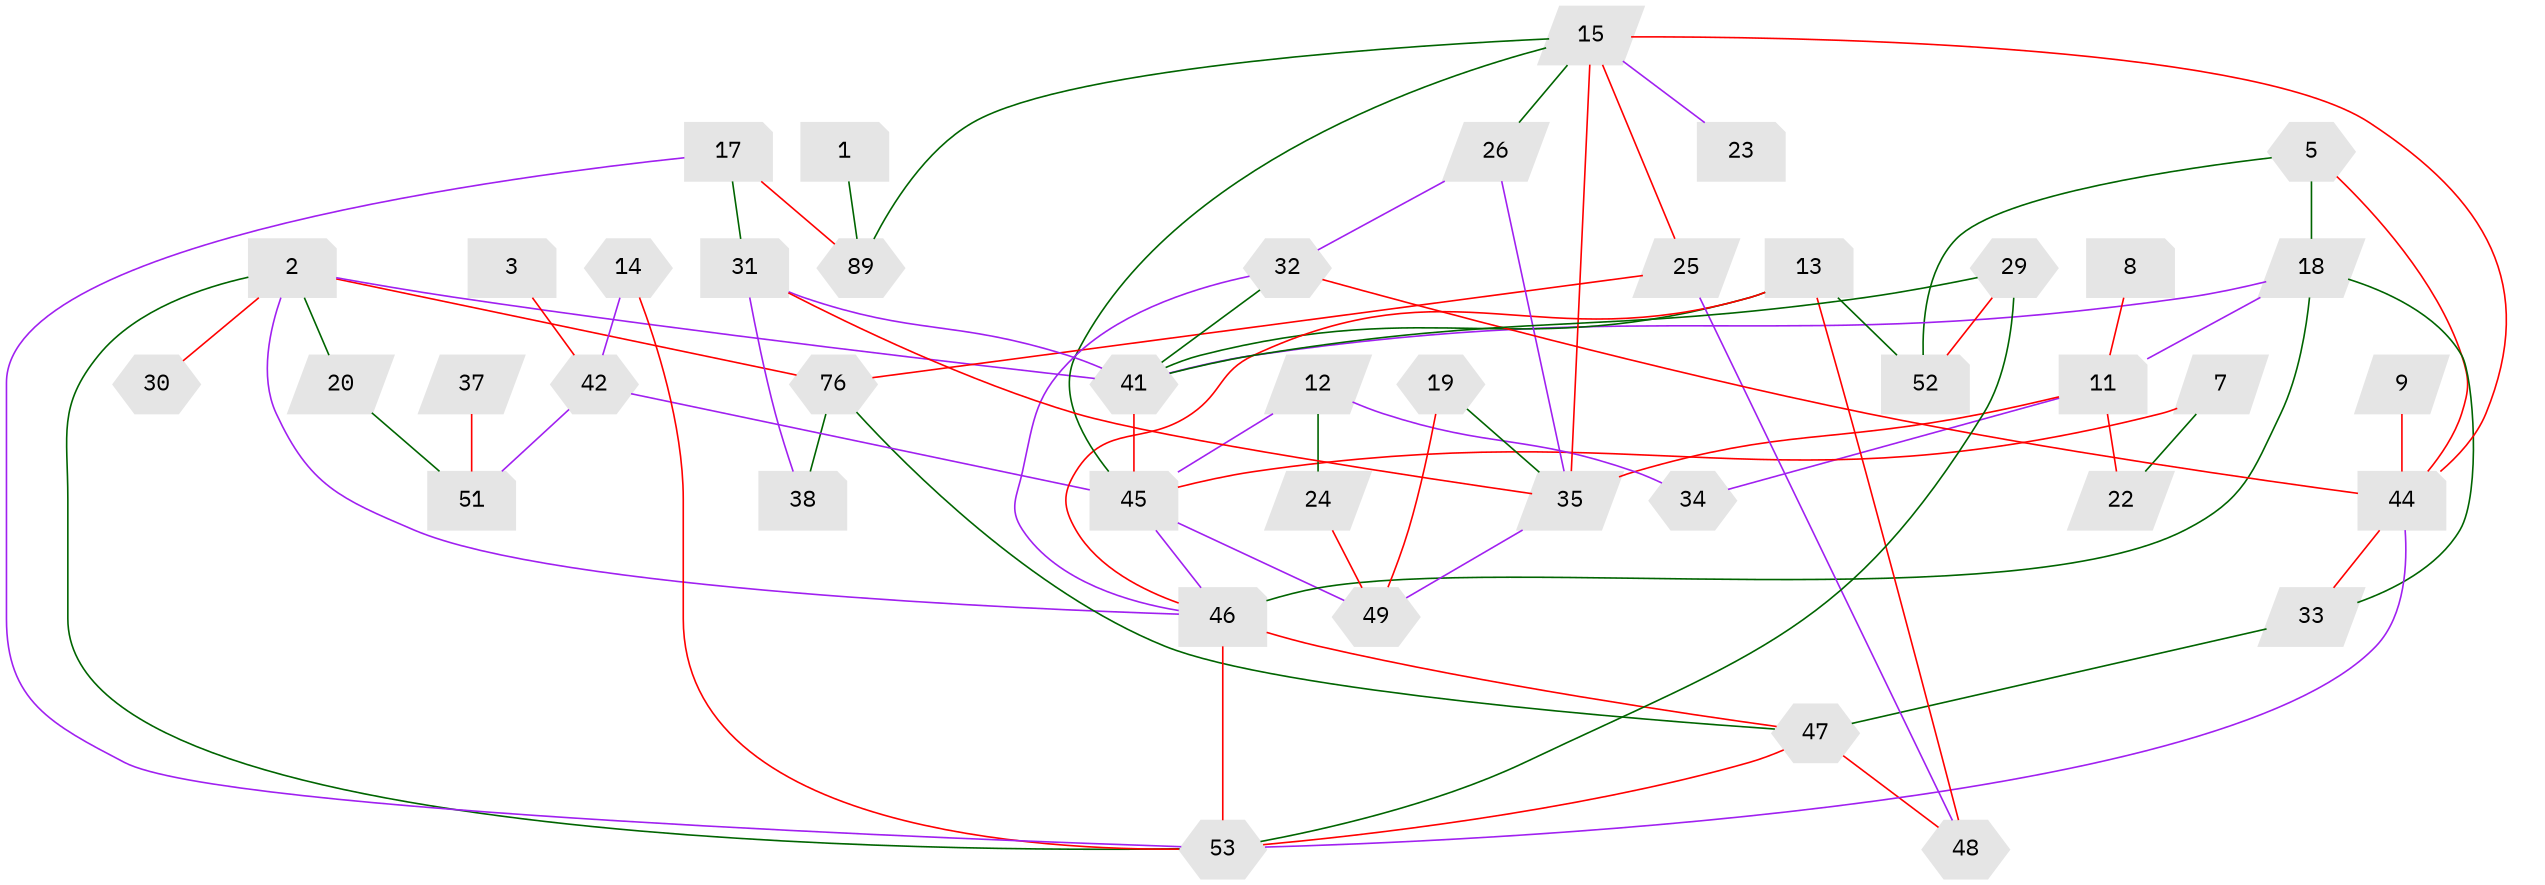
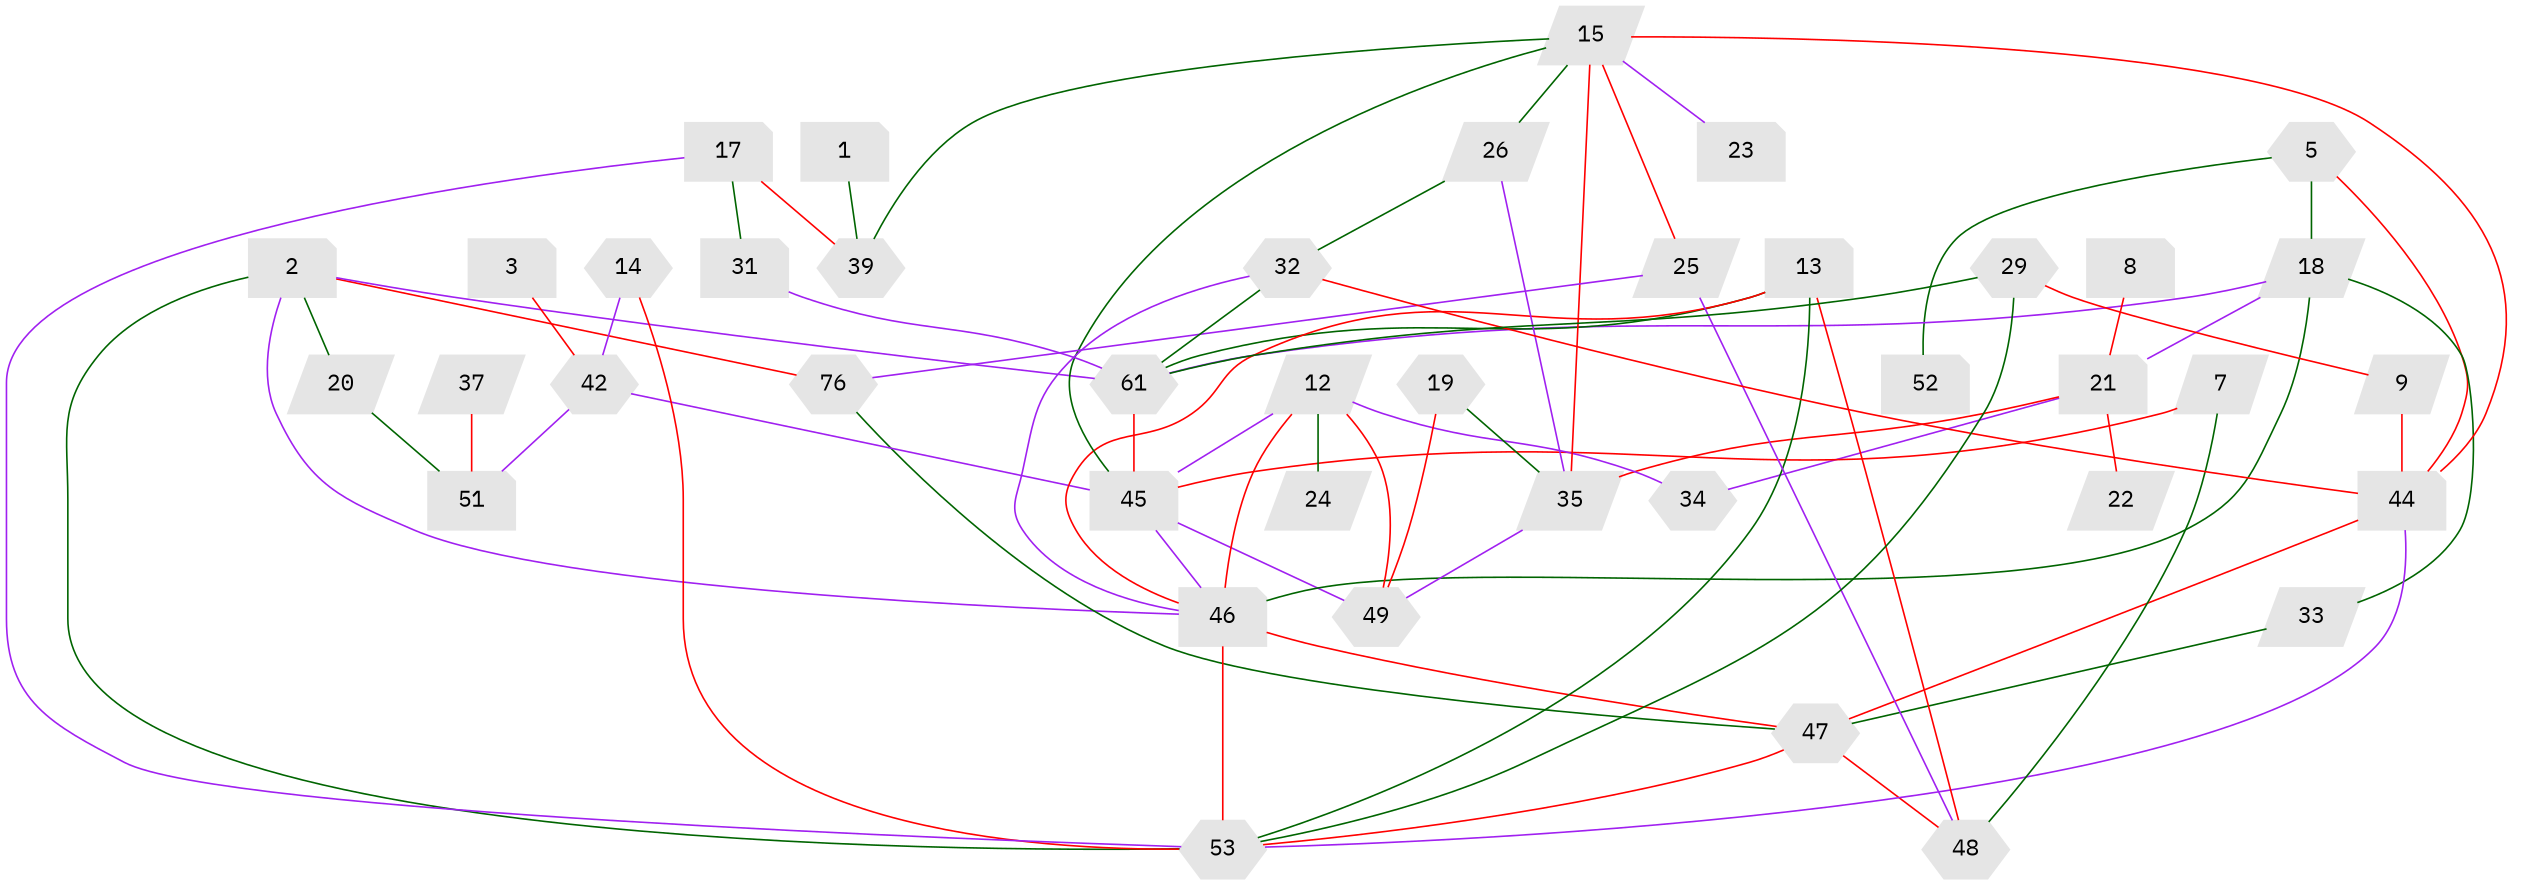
(1381, 216) -> (1381, 216)
(861, 268) -> (861, 268)
(1258, 327) -> (1258, 327)
(1966, 331) -> (2214, 337)
(1876, 335) -> (1629, 652)
(157, 384) -> none
(1134, 384) -> (1134, 384)
(2103, 384) -> (2103, 384)
(1112, 423) -> none
(2171, 443) -> (2130, 632)
none -> (1244, 495)
(803, 501) -> none
(1347, 559) -> (1388, 495)
(2357, 559) -> (2104, 620)
